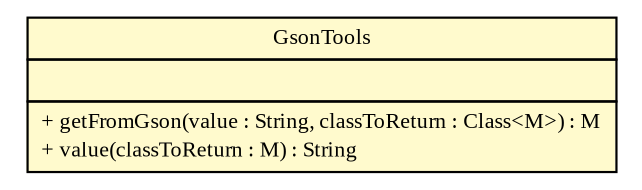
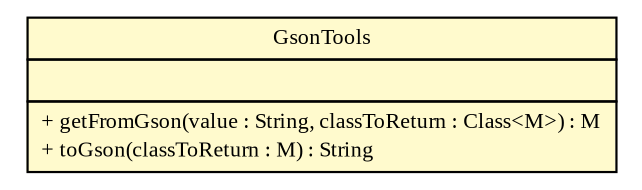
(200, 150) -> (208, 150)
